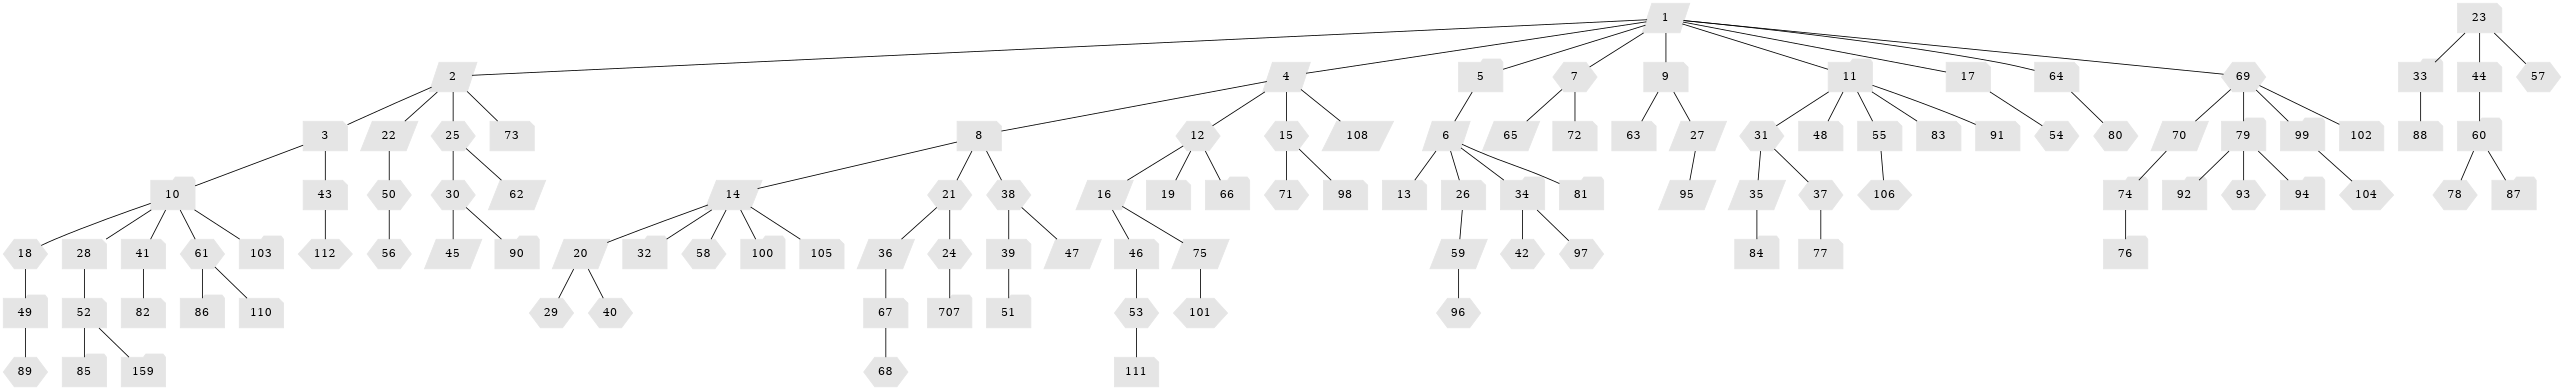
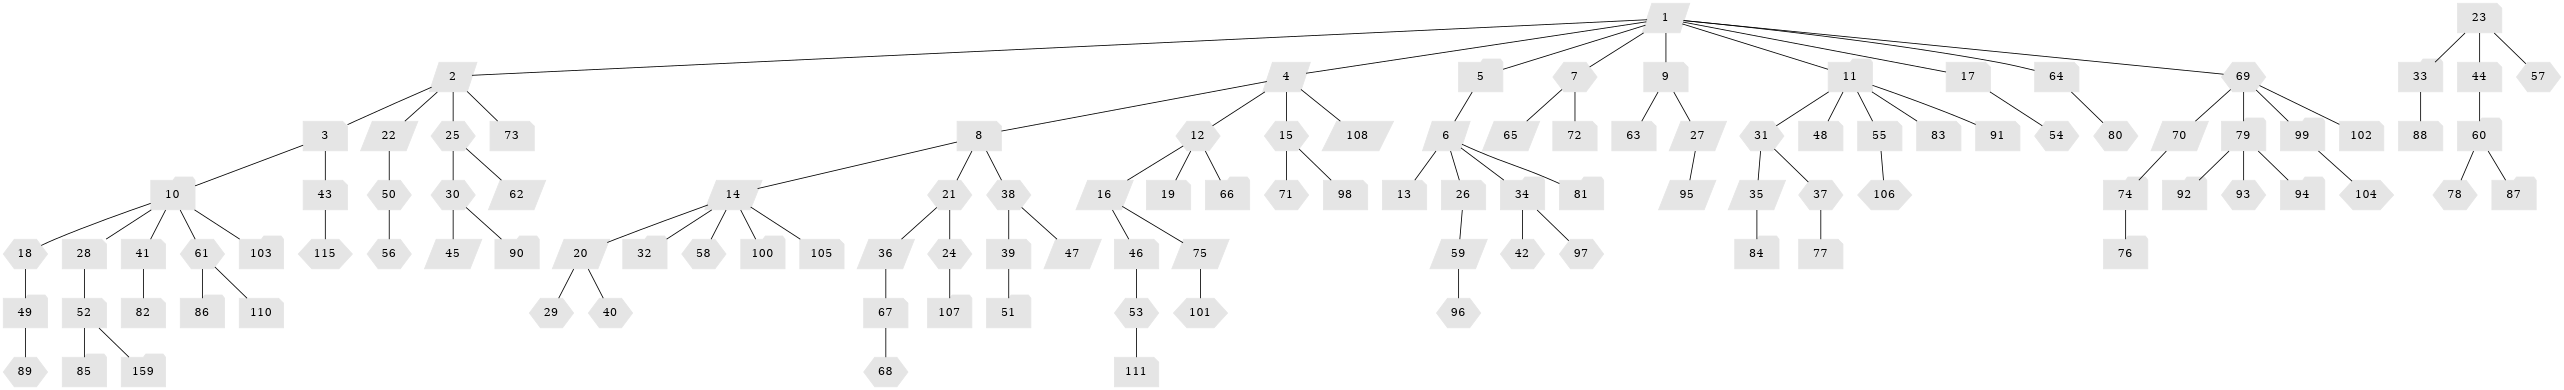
(325, 254) -> (325, 254)
(950, 313) -> (950, 313)
